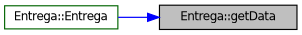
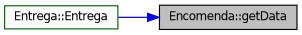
(228, 17) -> (228, 17)
